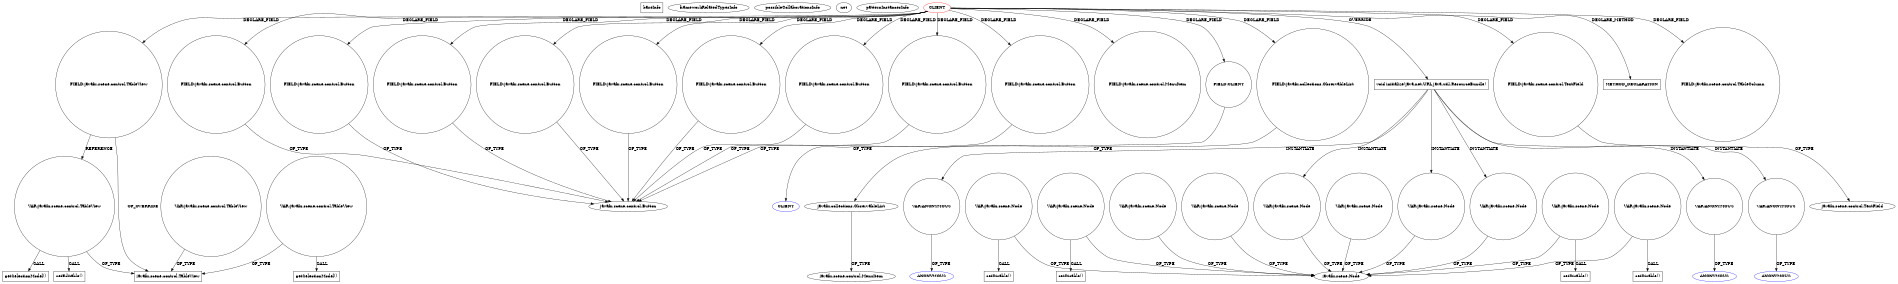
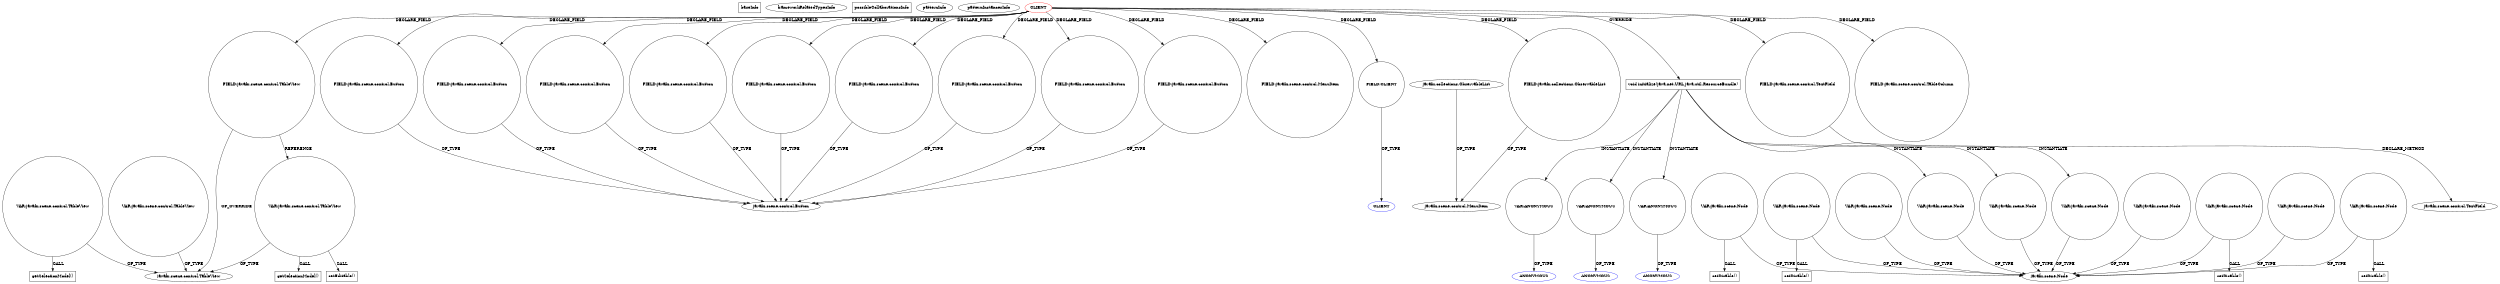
(793, 8) -> (882, 8)
(844, 8) -> (935, 8)
(1632, 85) -> none
(1126, 147) -> (1495, 163)
(1805, 149) -> (2403, 149)
(168, 276) -> (189, 276)
